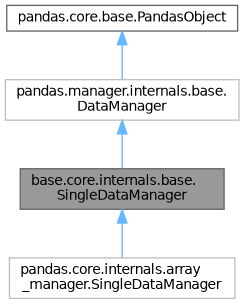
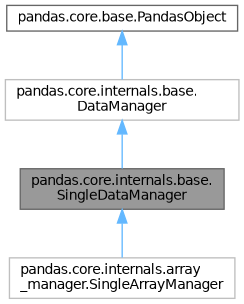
(122, 100) -> (122, 100)
(122, 189) -> (122, 189)
(122, 278) -> (122, 278)
